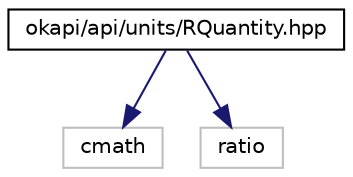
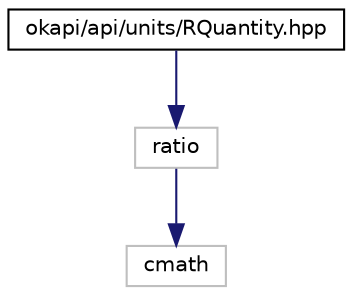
(150, 80) -> (176, 196)
